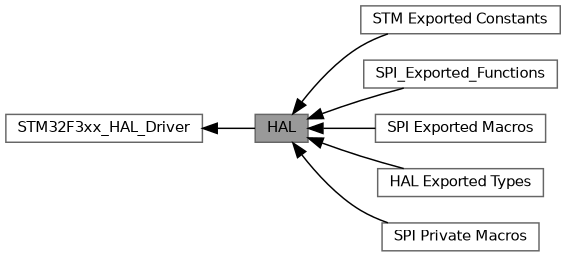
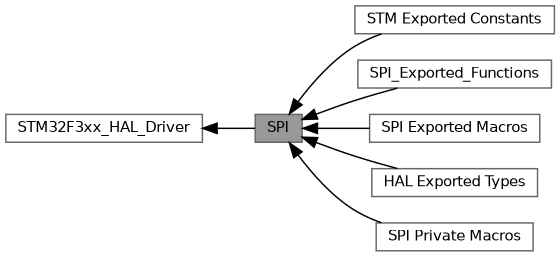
(282, 128) -> (279, 128)
